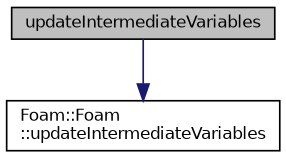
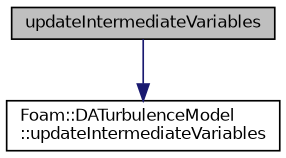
(143, 126) -> (143, 126)
